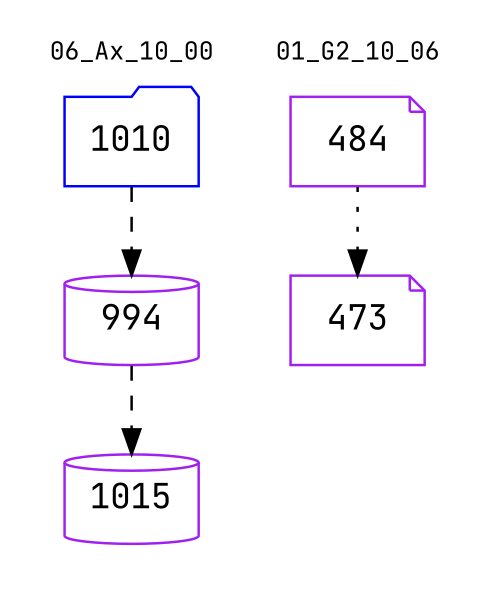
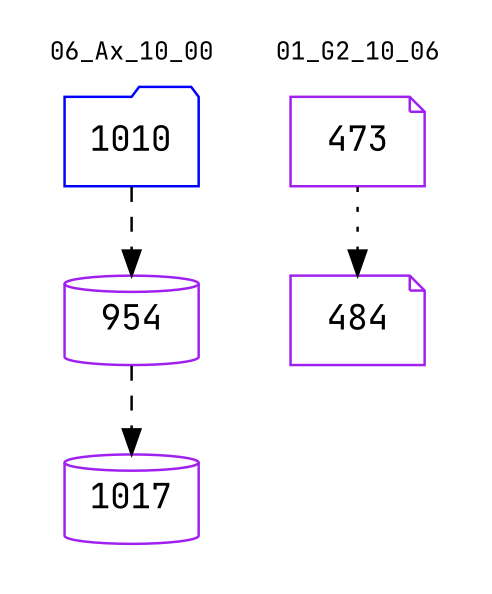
(358, 219) -> (358, 219)
(132, 320) -> (132, 320)
(132, 499) -> (132, 499)
